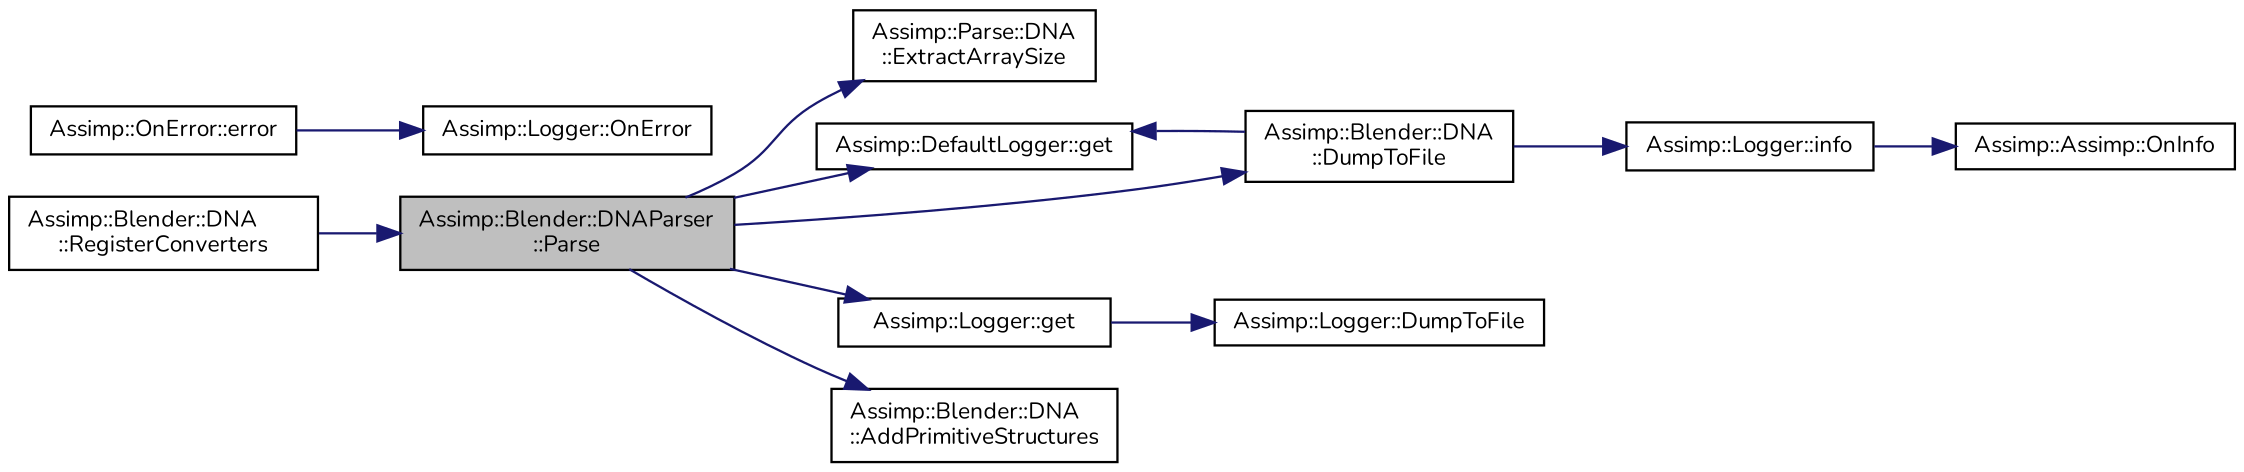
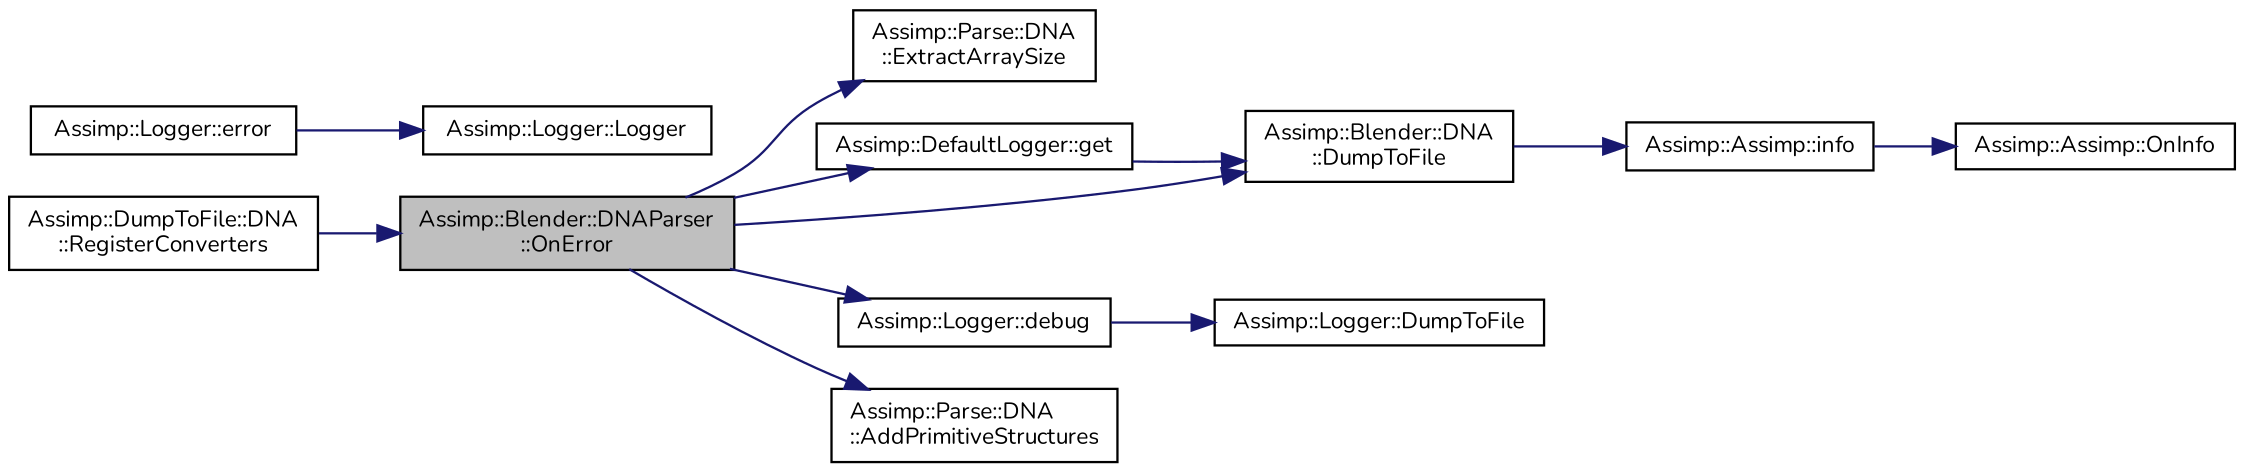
(164, 130) -> (164, 130)
(567, 130) -> (567, 130)
(1201, 131) -> (1177, 162)
(1750, 146) -> (1750, 146)
(164, 233) -> (164, 233)
(567, 233) -> (567, 233)
(974, 323) -> (974, 323)
(974, 425) -> (974, 425)
